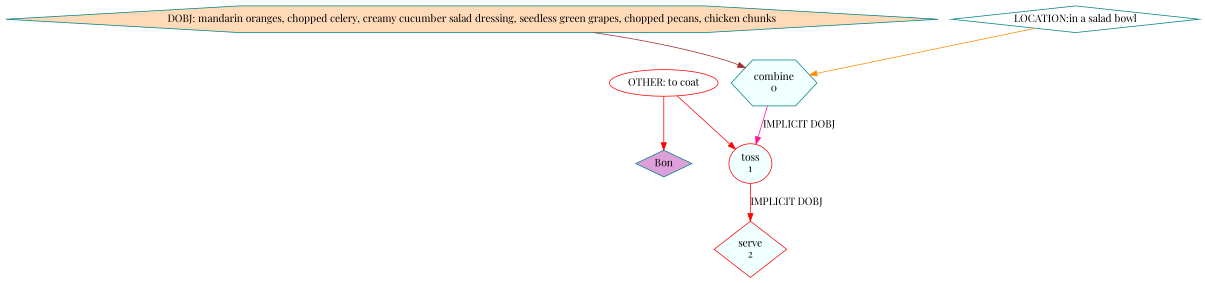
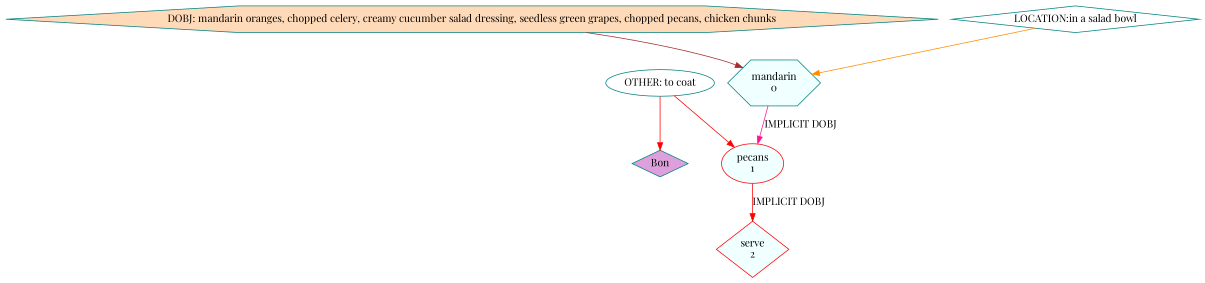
(664, 83) -> (660, 83)
(774, 83) -> (774, 83)
(750, 164) -> (753, 164)
